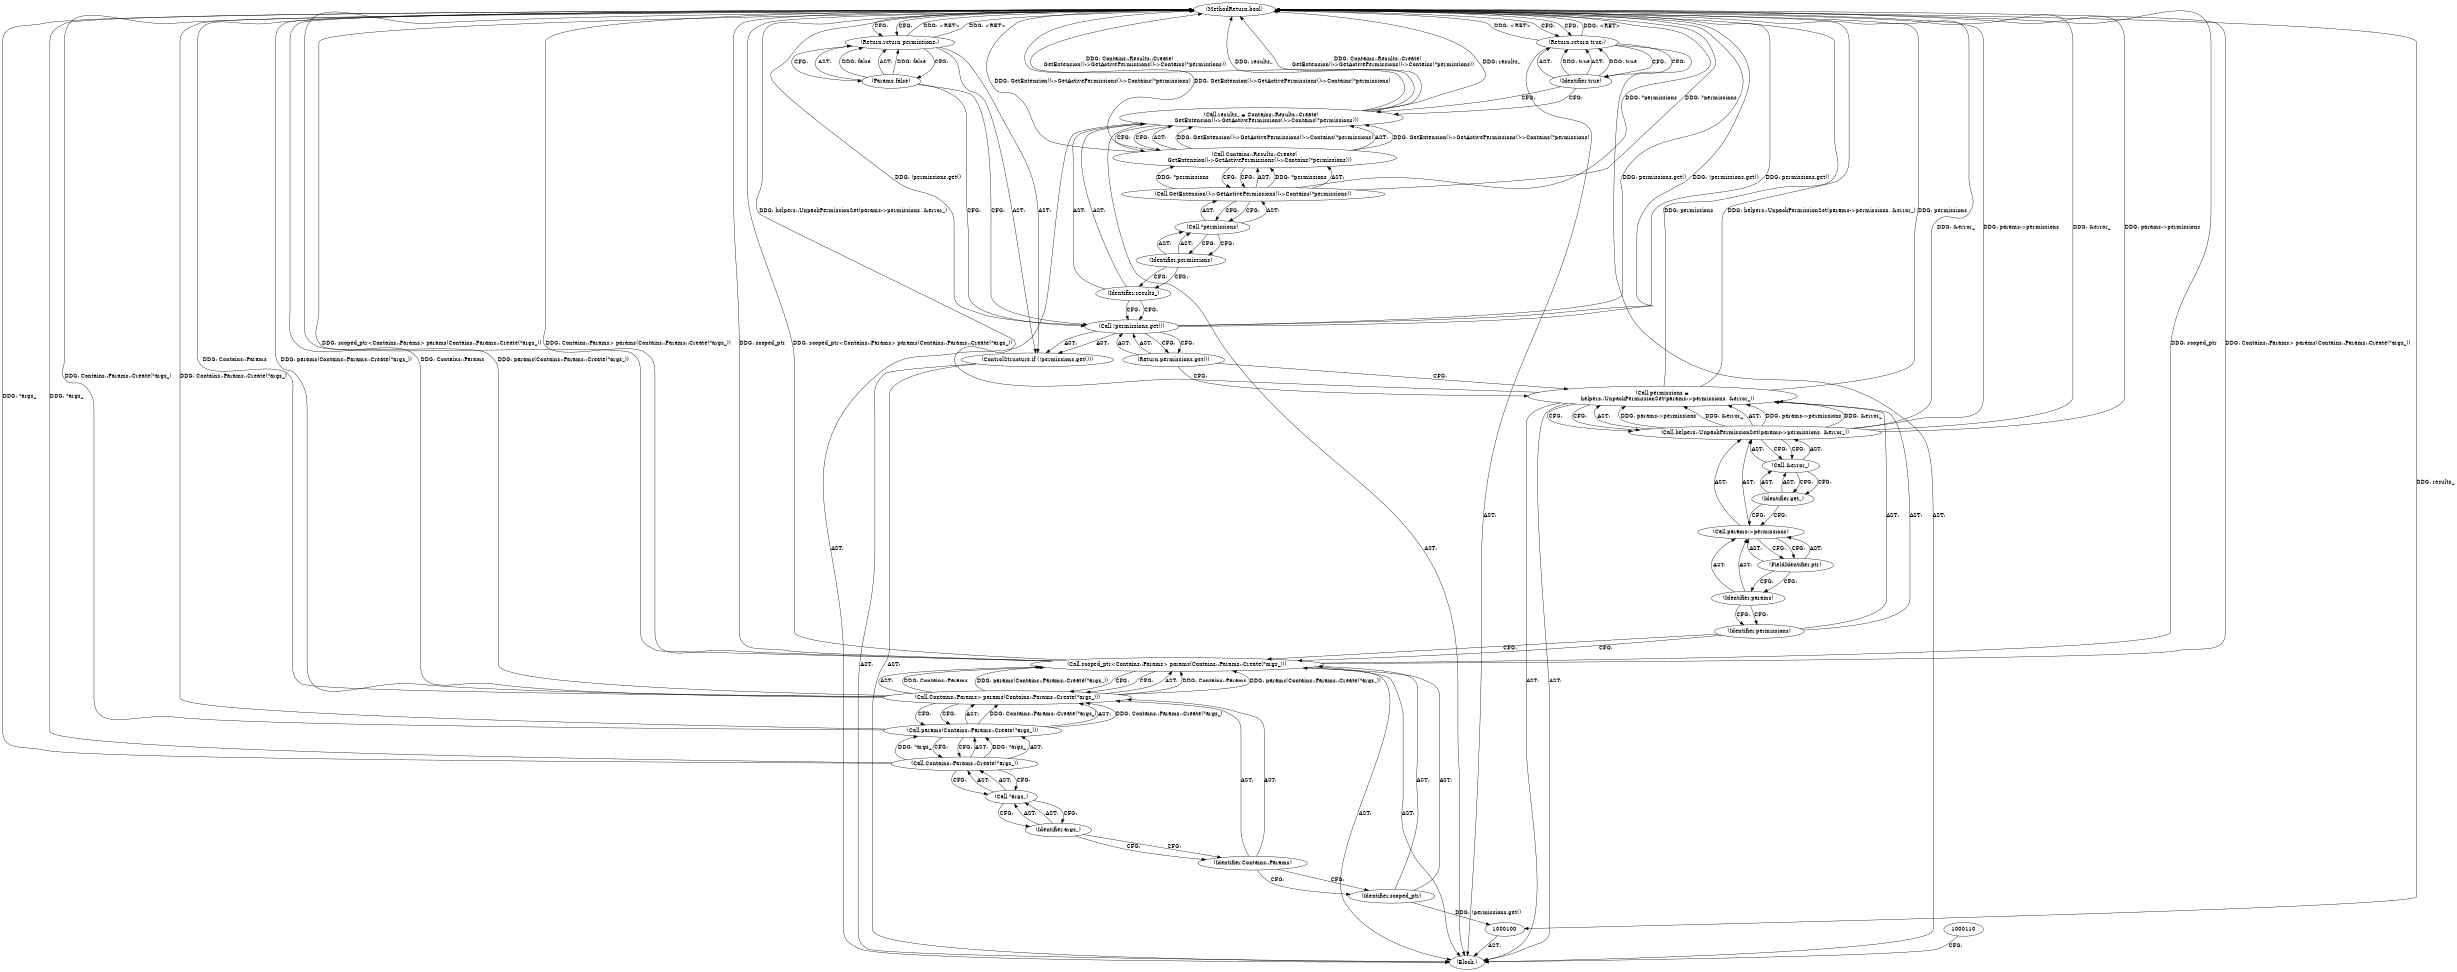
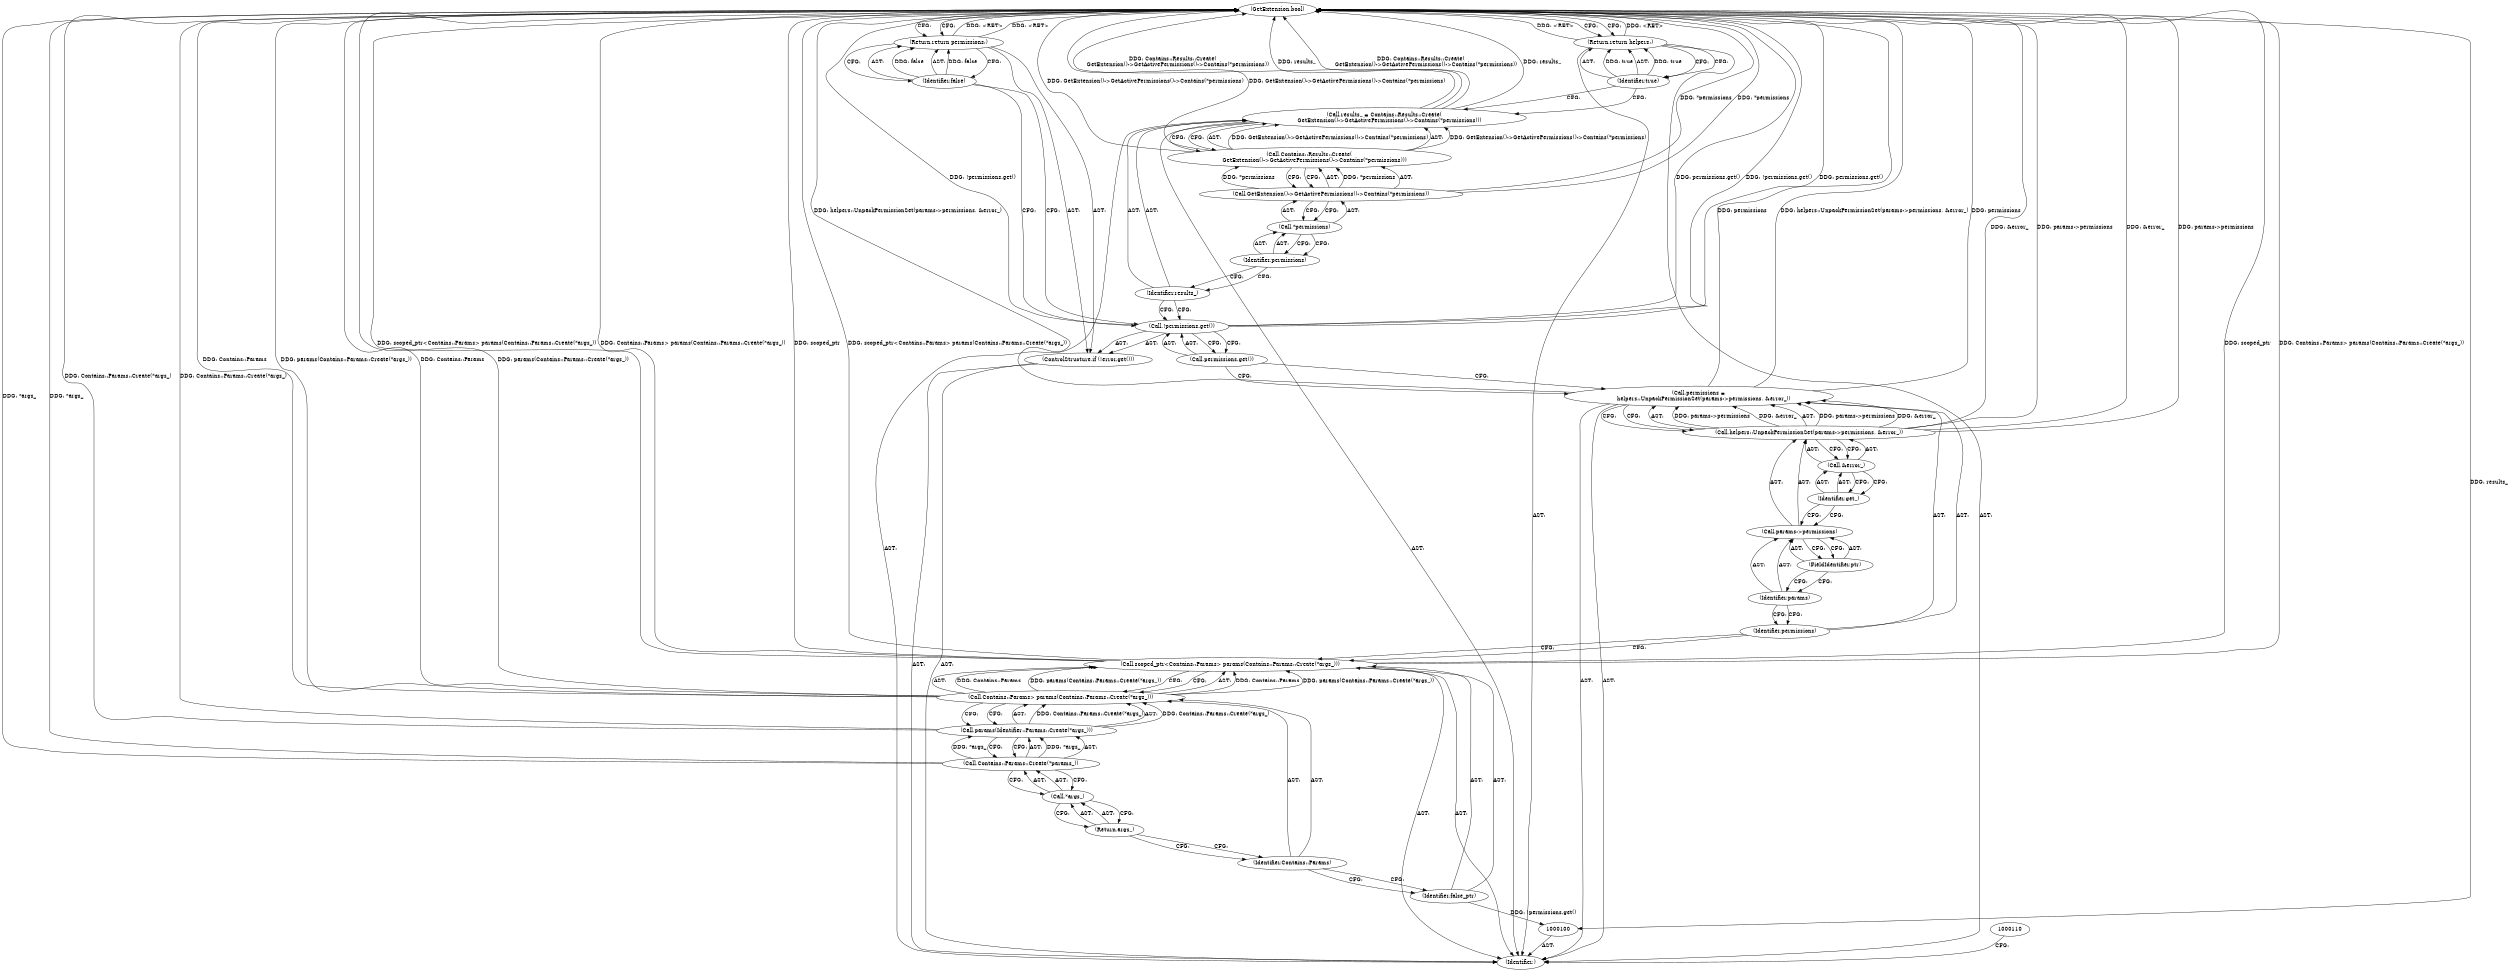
(1235, 10) -> (1278, 10)
(1577, 43) -> (1620, 43)
(891, 81) -> (944, 81)
(1037, 360) -> (1088, 360)
(1174, 360) -> (1222, 360)
(973, 731) -> (1027, 731)
(965, 764) -> (1021, 764)
(1058, 830) -> (1115, 830)
(1392, 896) -> (1449, 896)
(1467, 963) -> (1521, 963)
